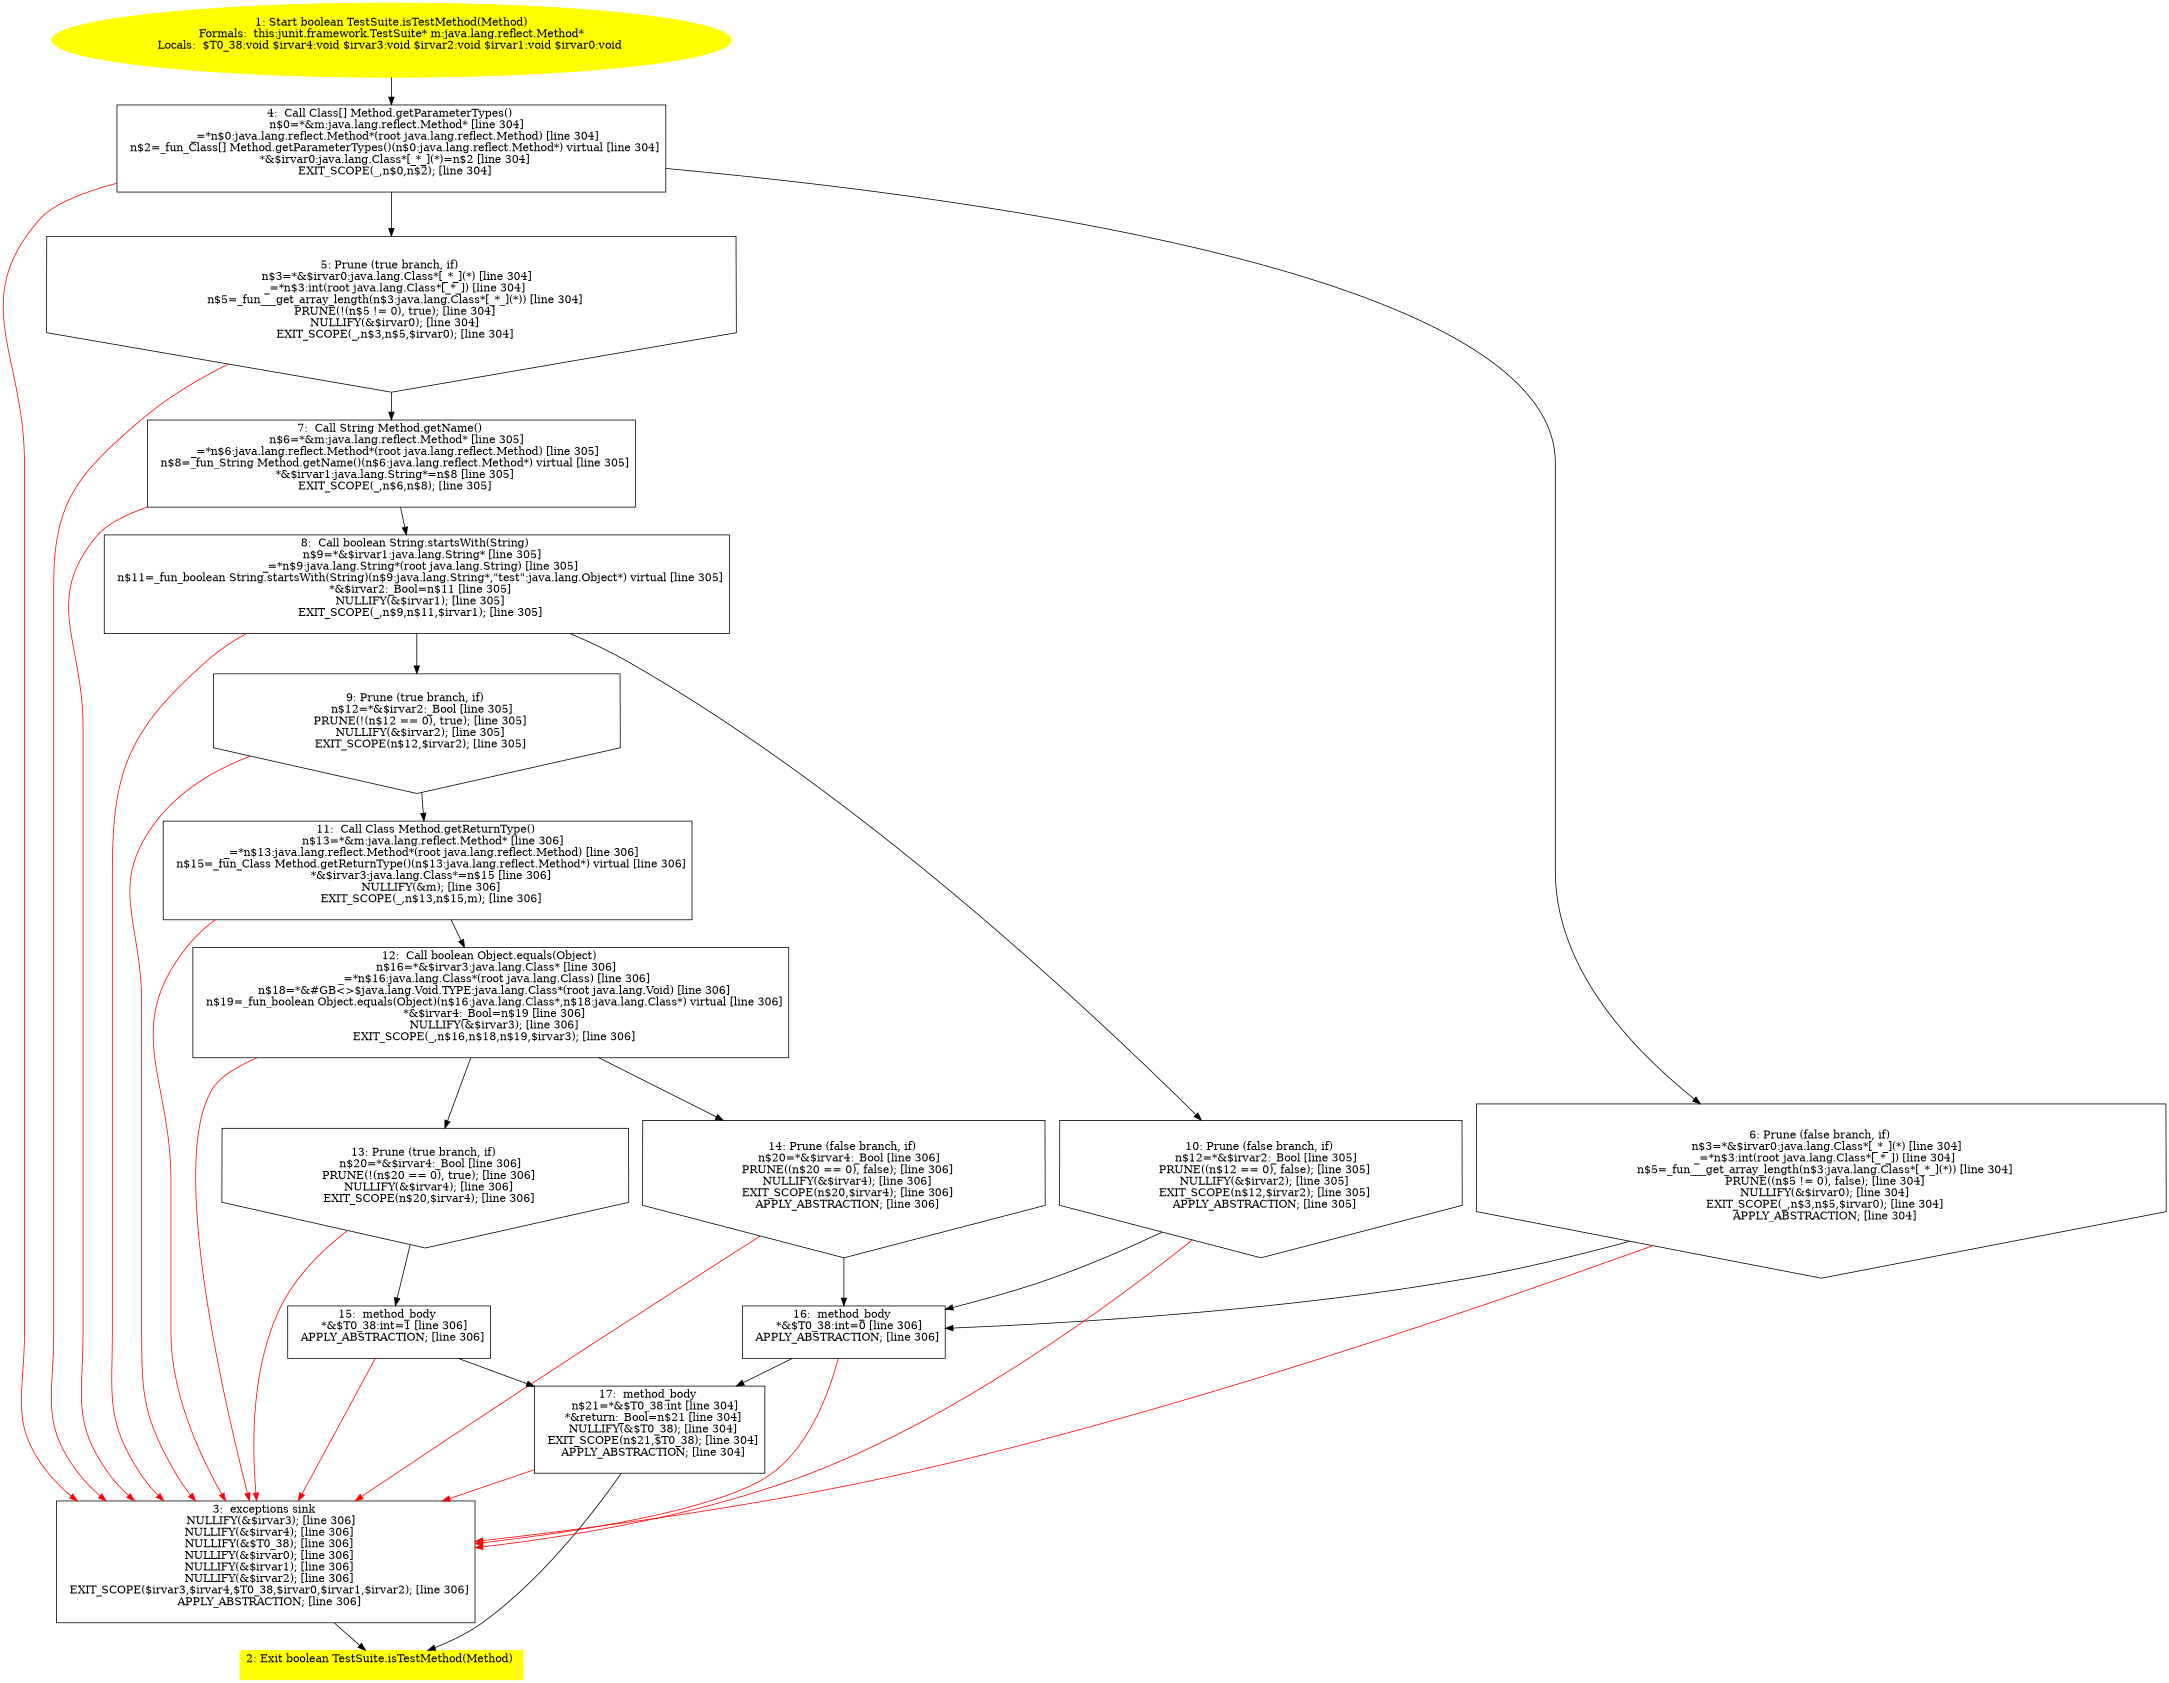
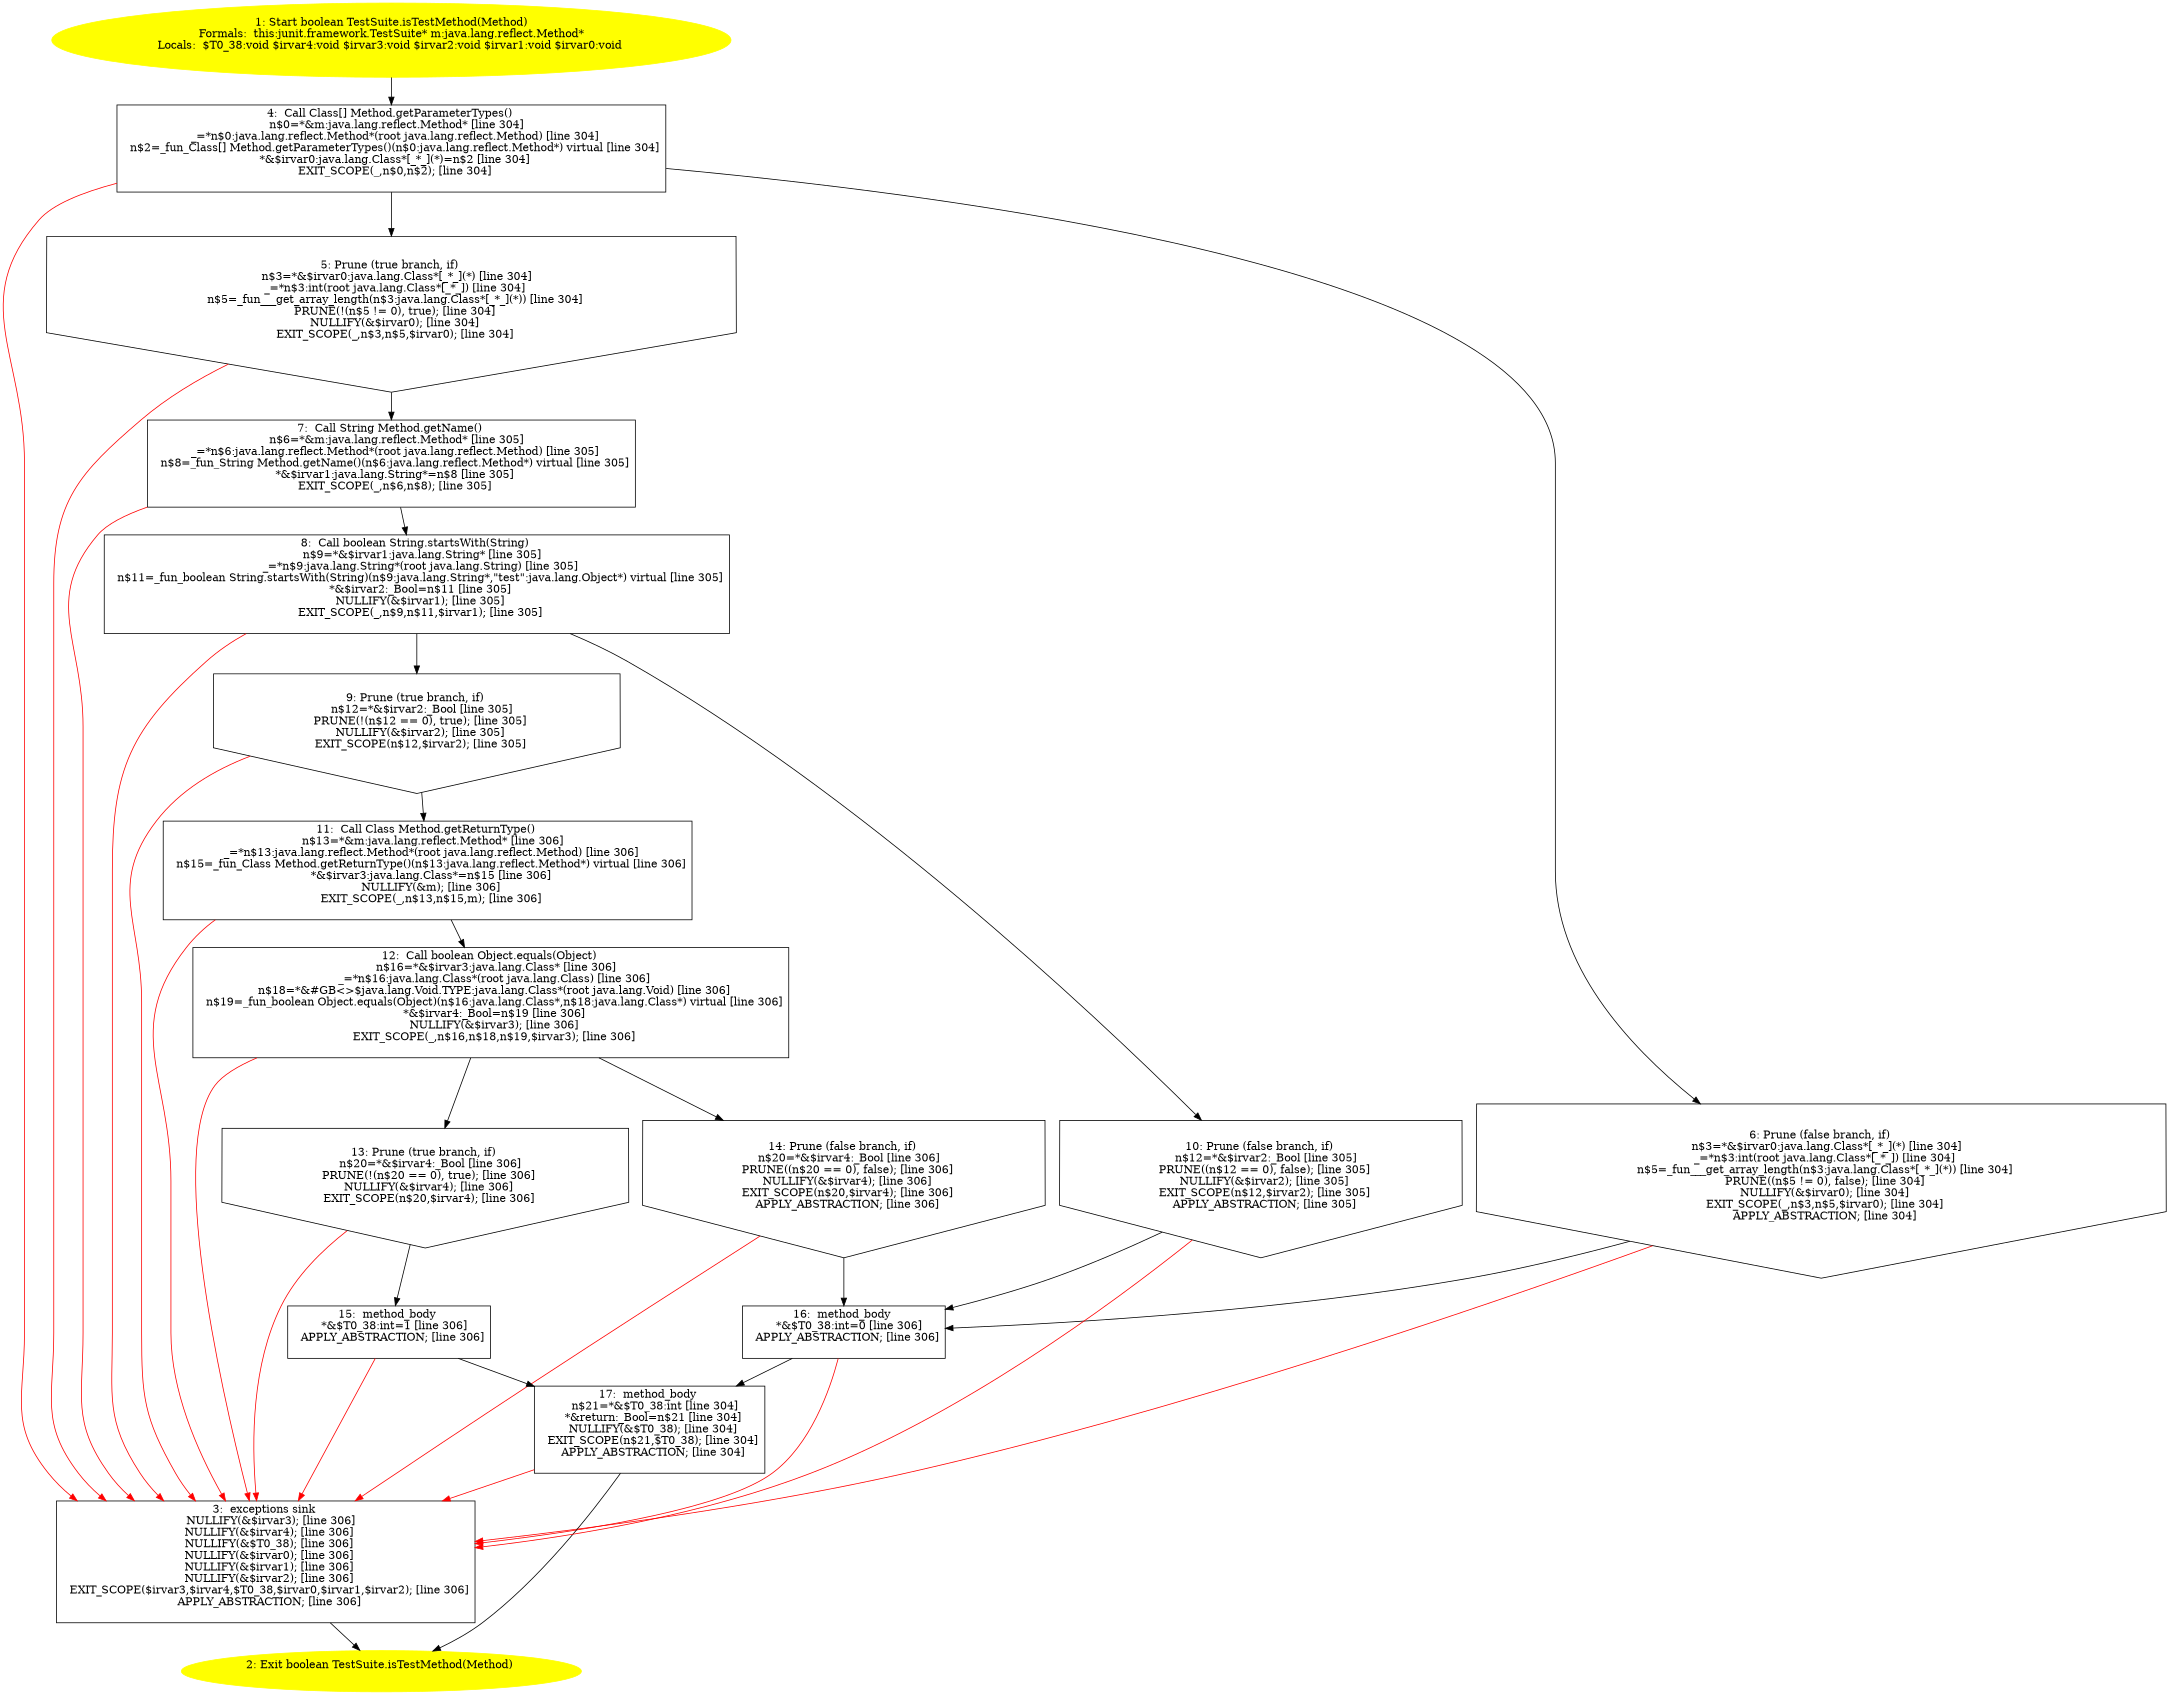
(381, 1665) -> (381, 1671)
